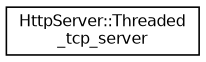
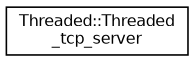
(103, 31) -> (97, 31)
